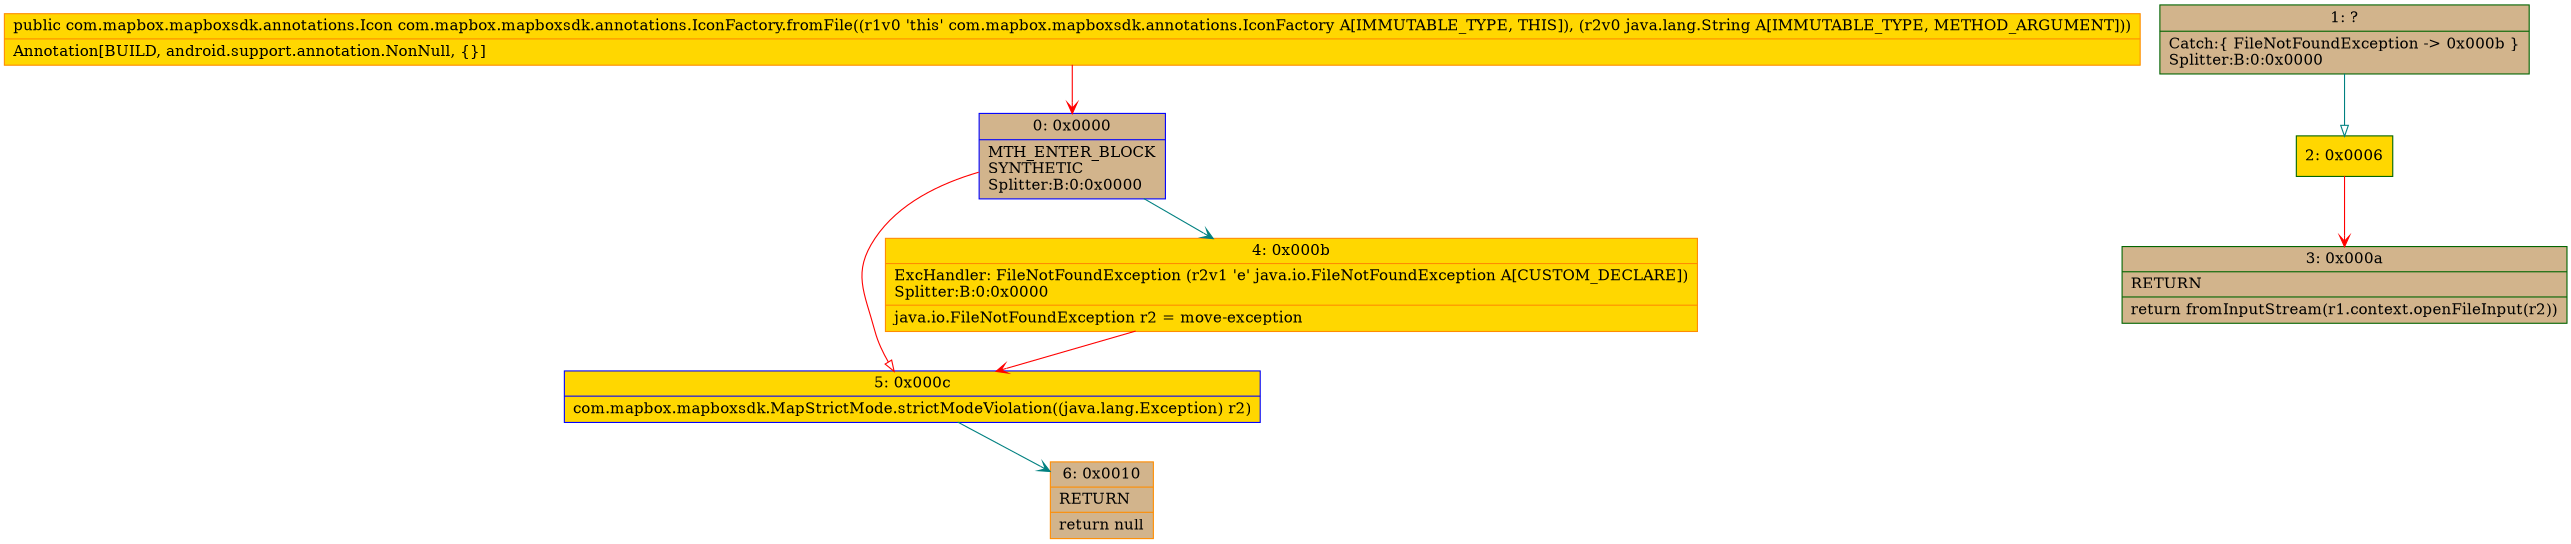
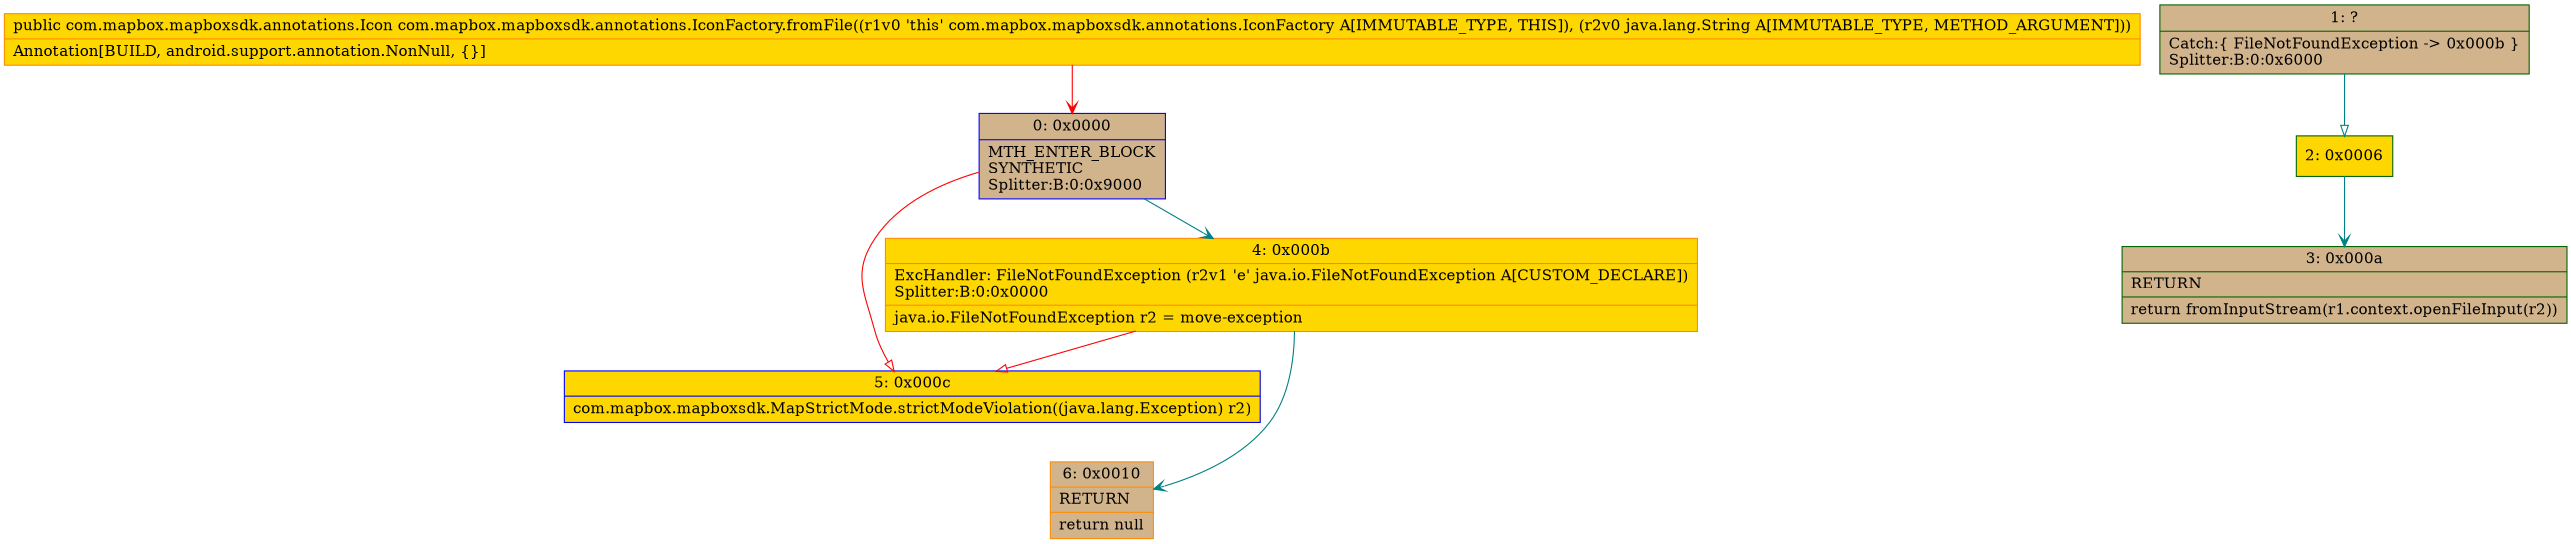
(2246, 60) -> (2246, 60)
(1066, 185) -> (1066, 185)
(2345, 206) -> (2345, 206)
(1071, 350) -> (1071, 350)
(999, 444) -> (1260, 433)
